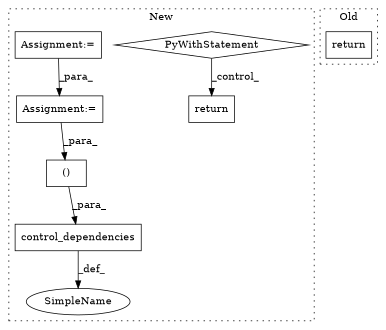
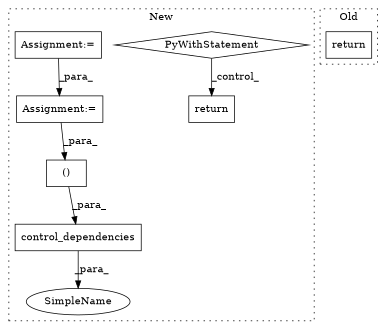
(92, 270) -> (92, 270)
